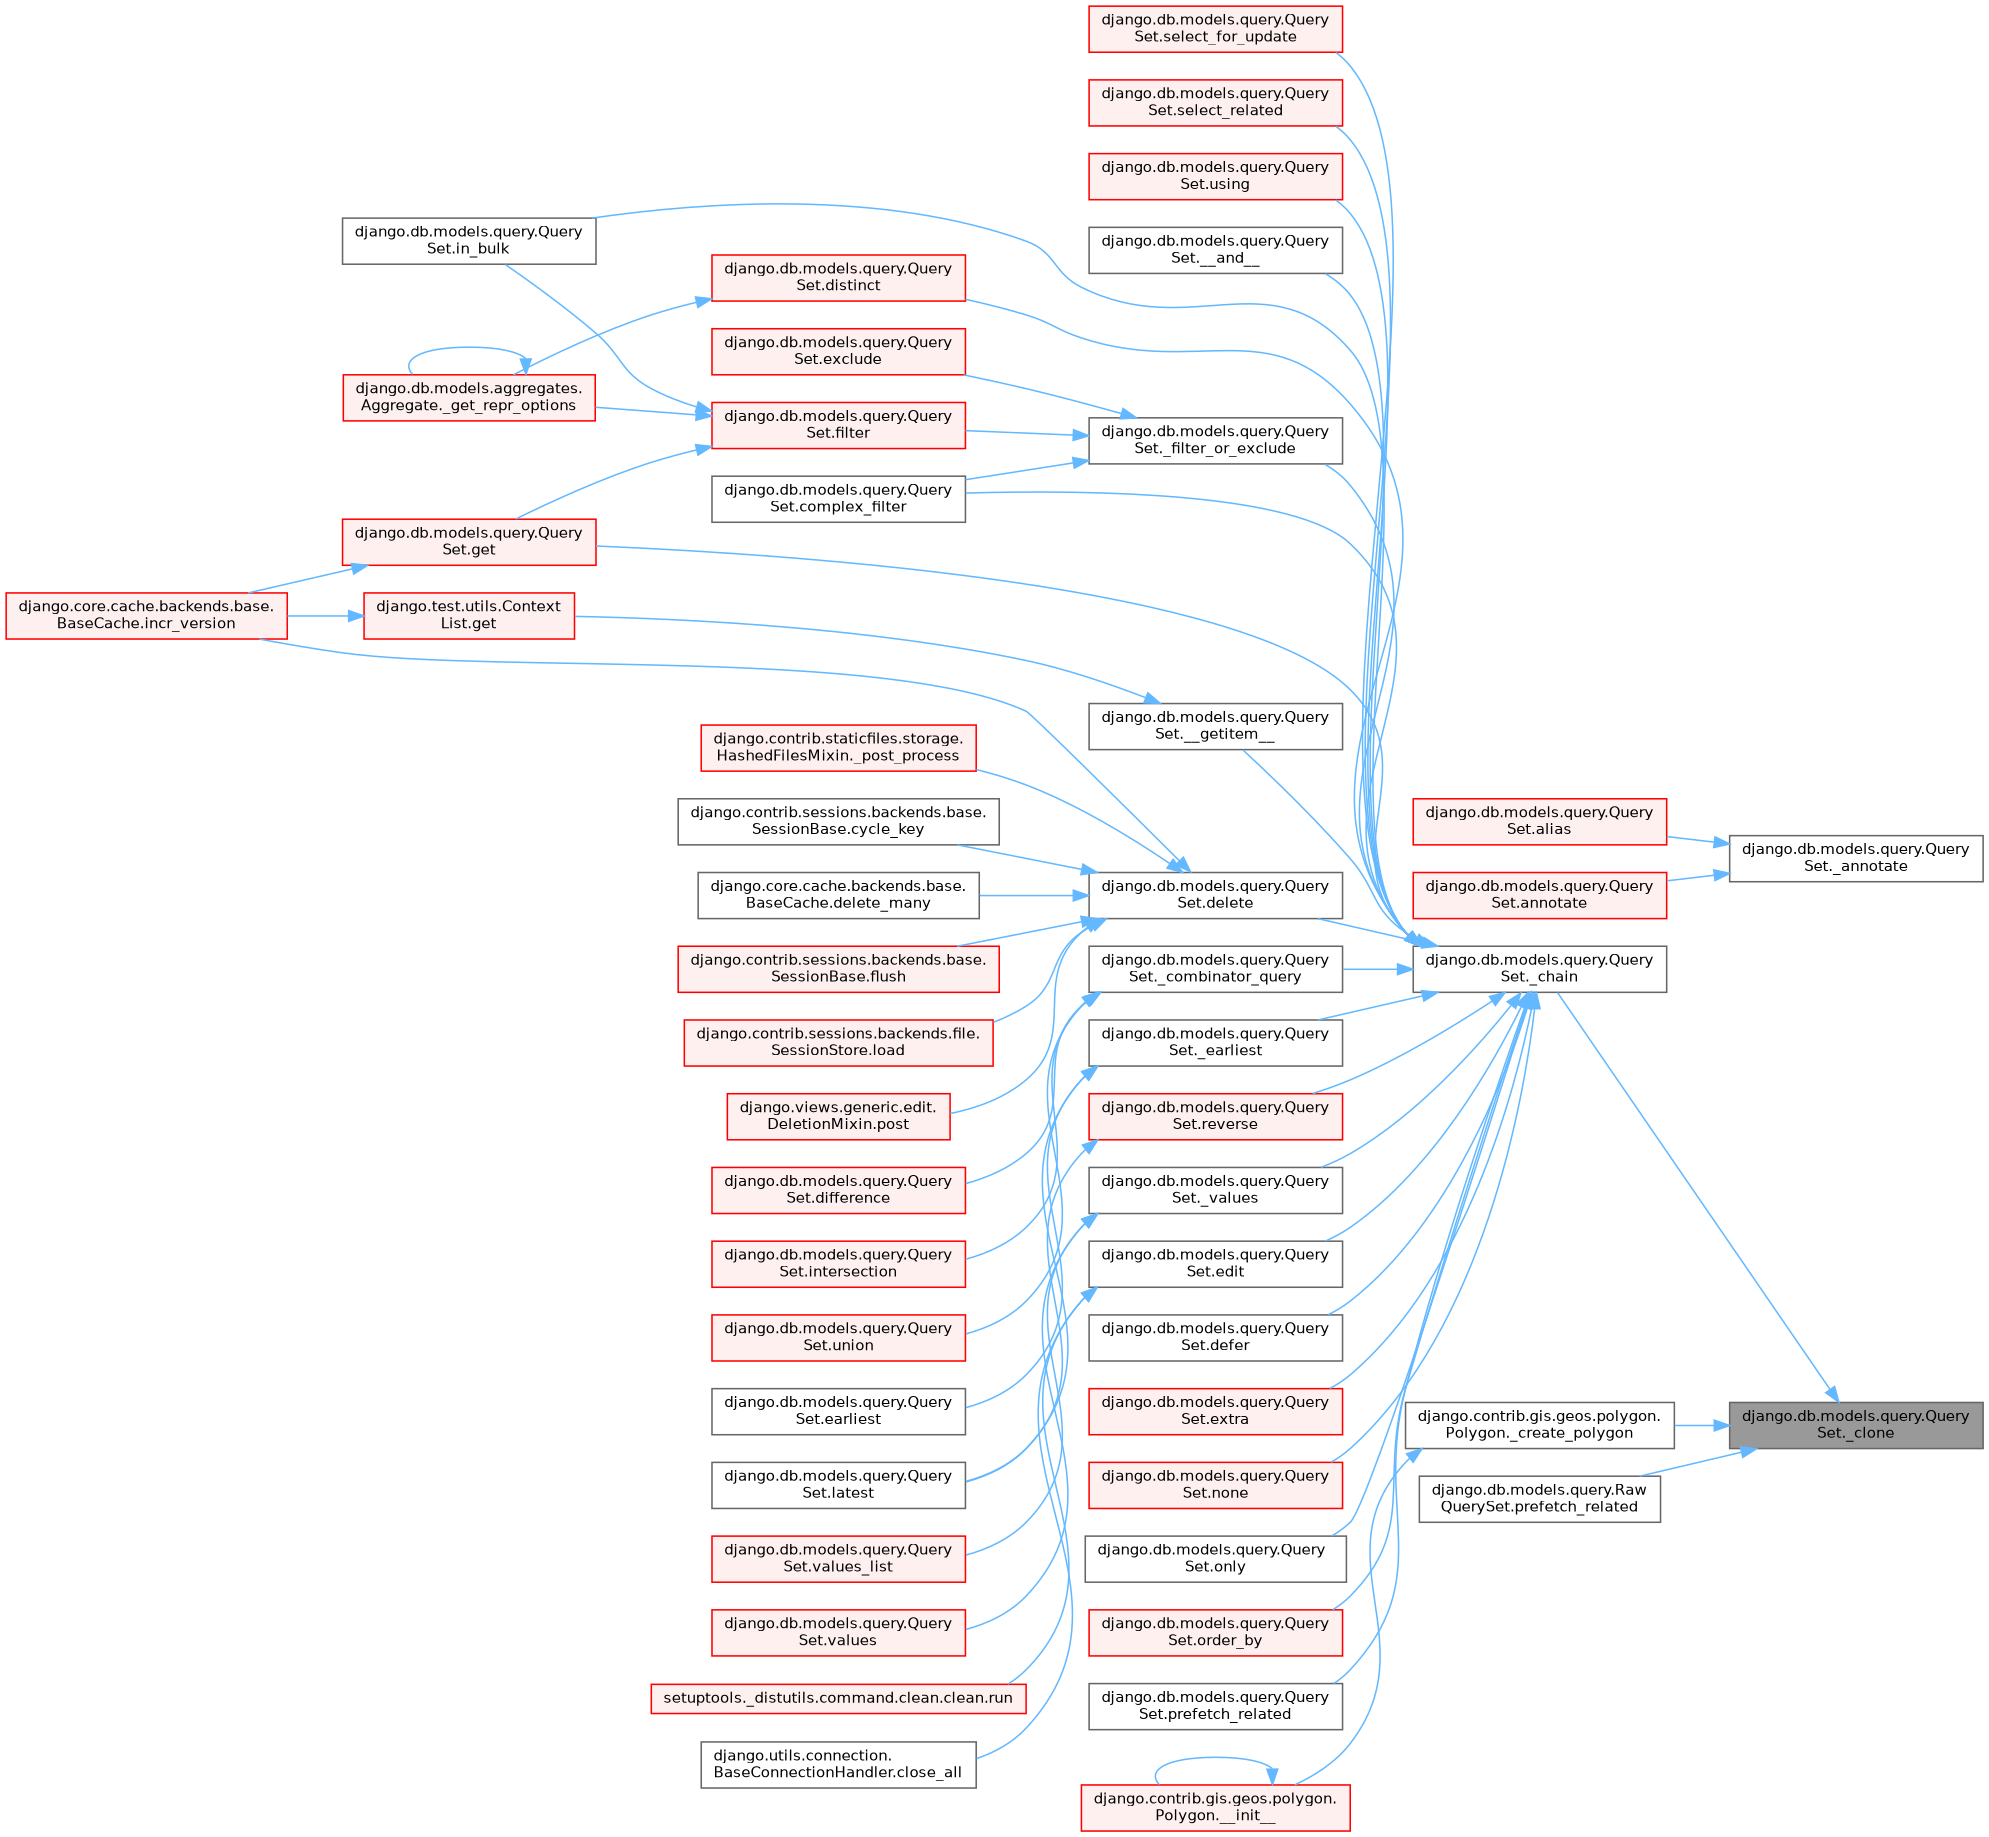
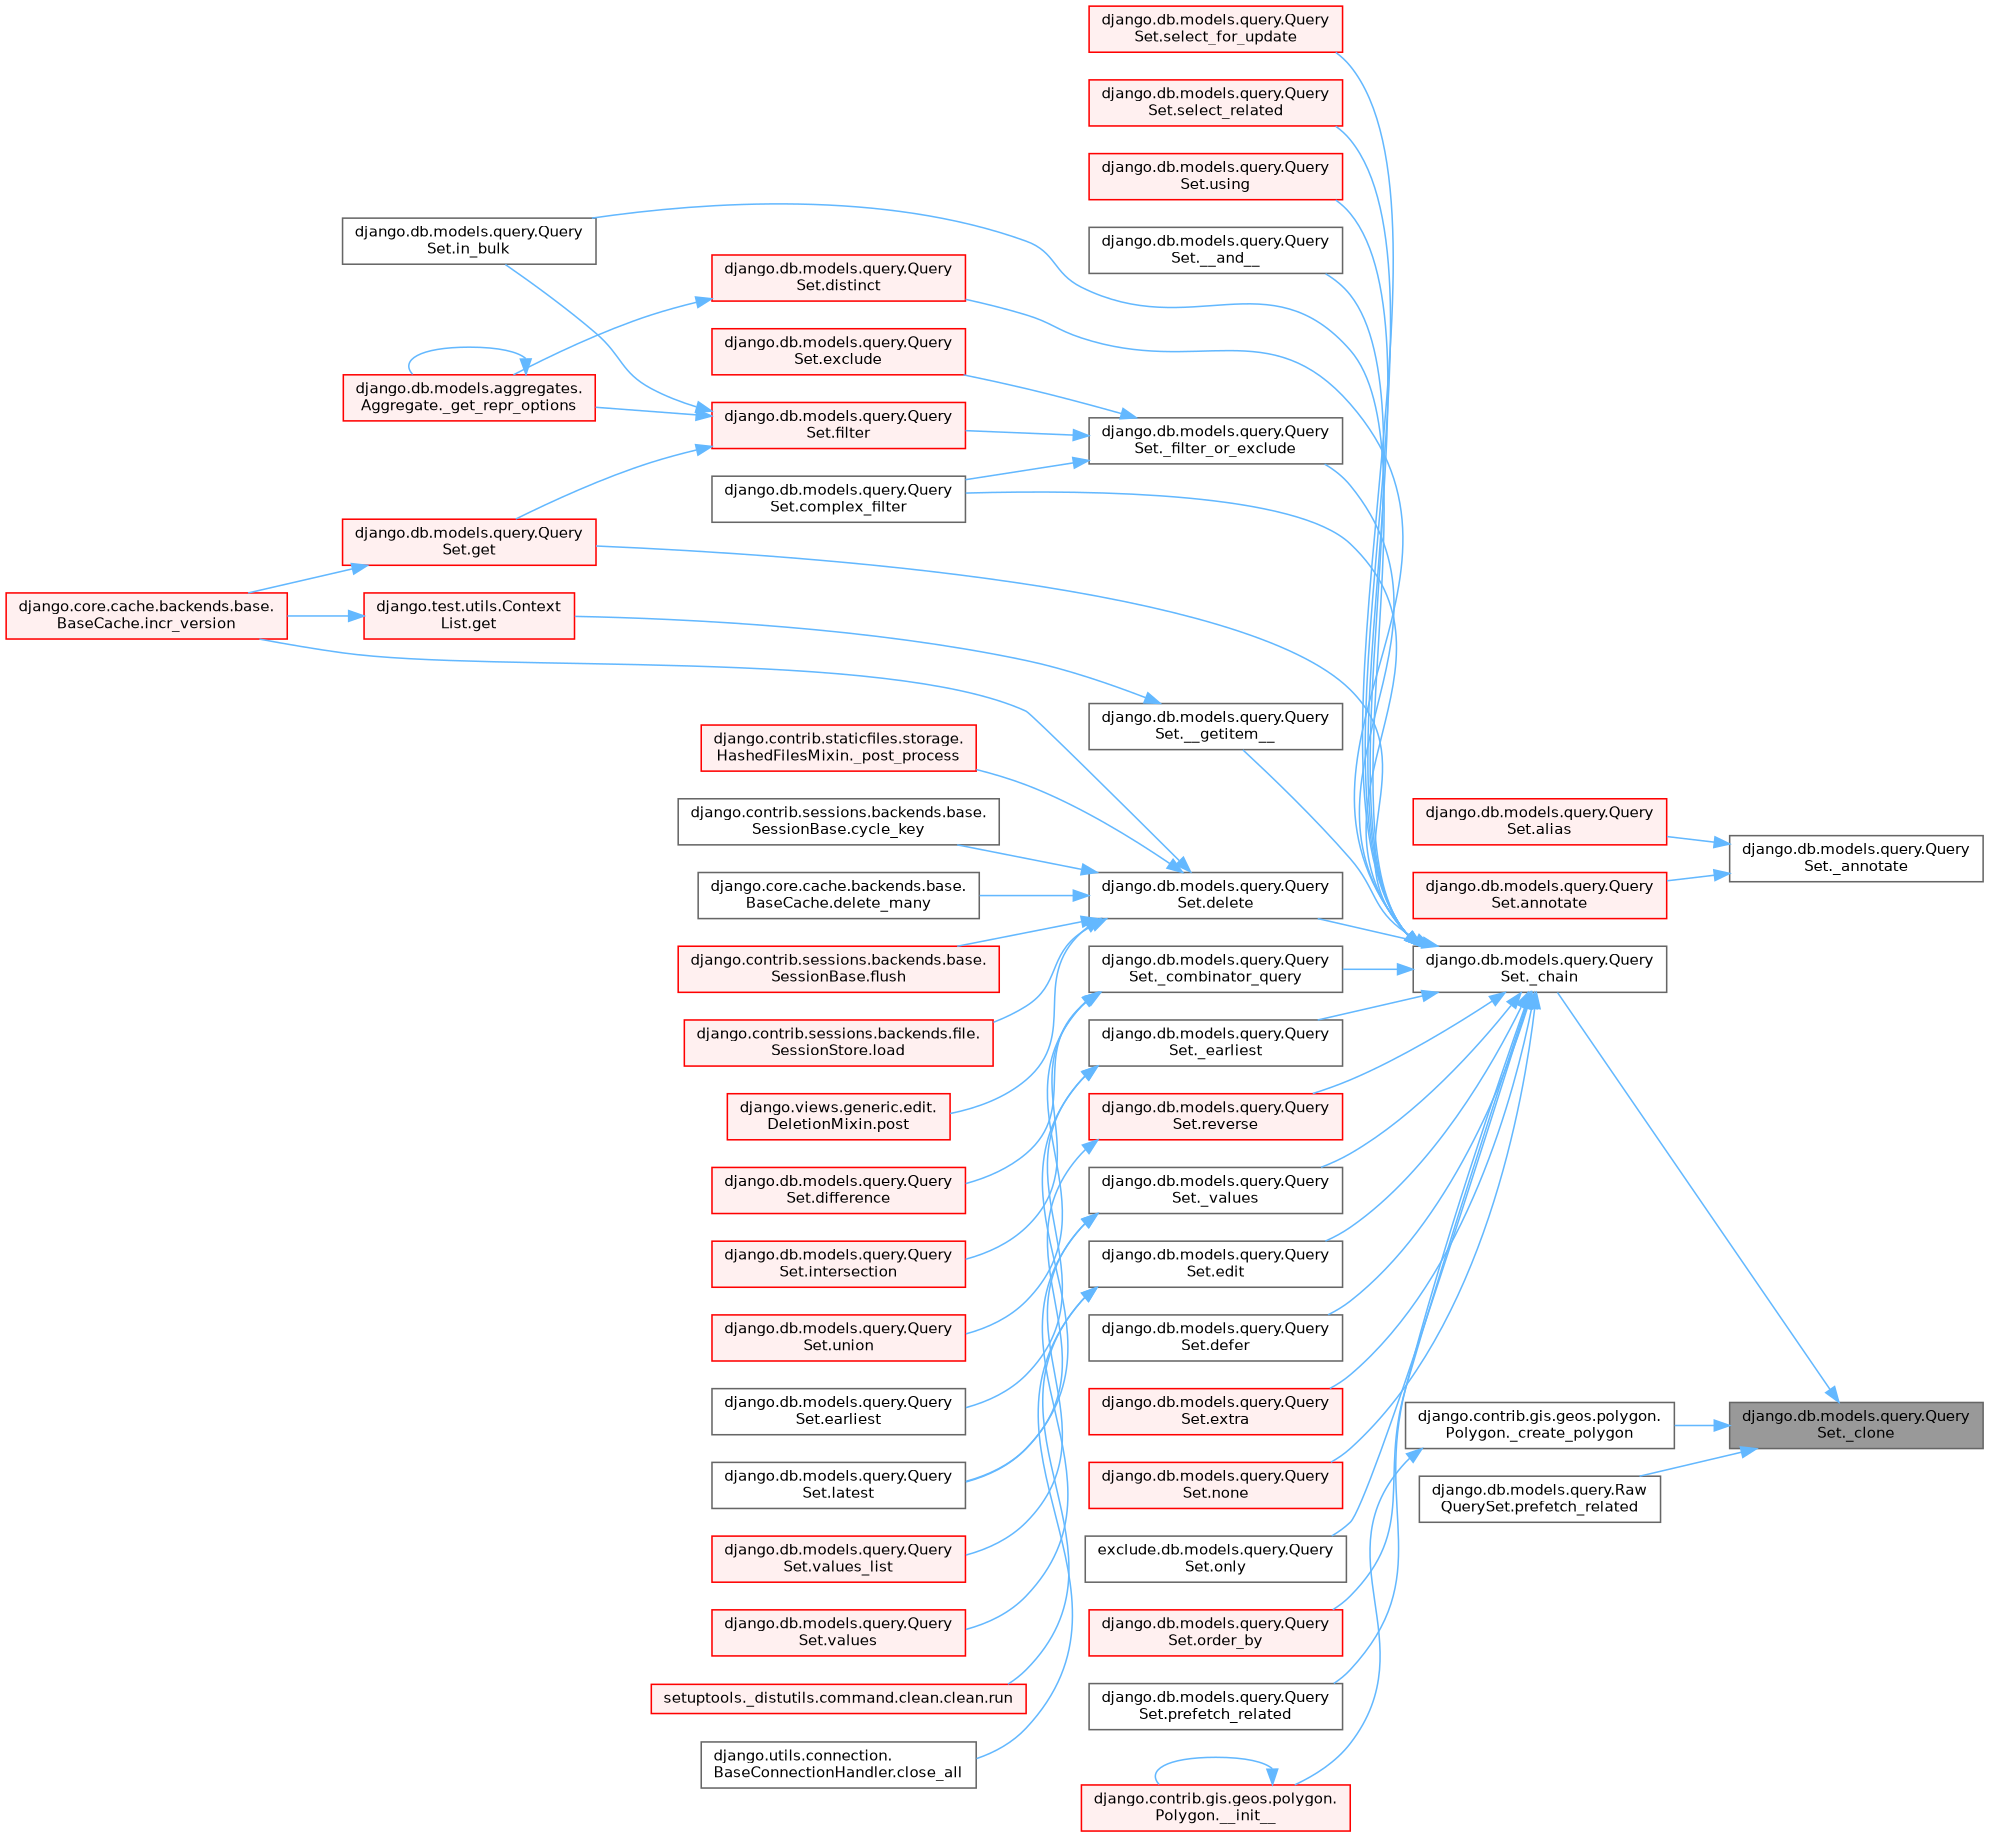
(1216, 1559) -> (1216, 1559)
